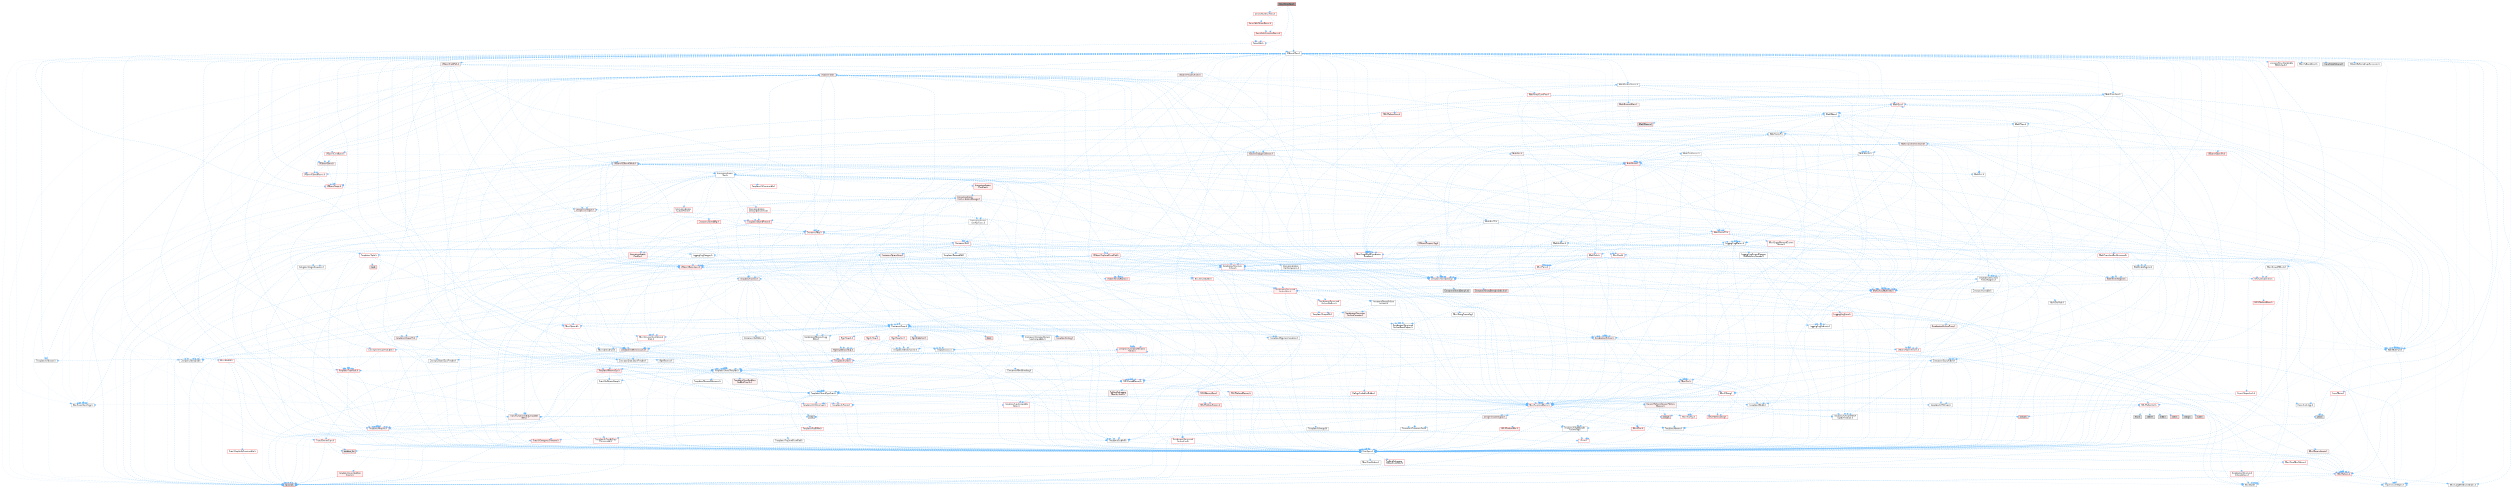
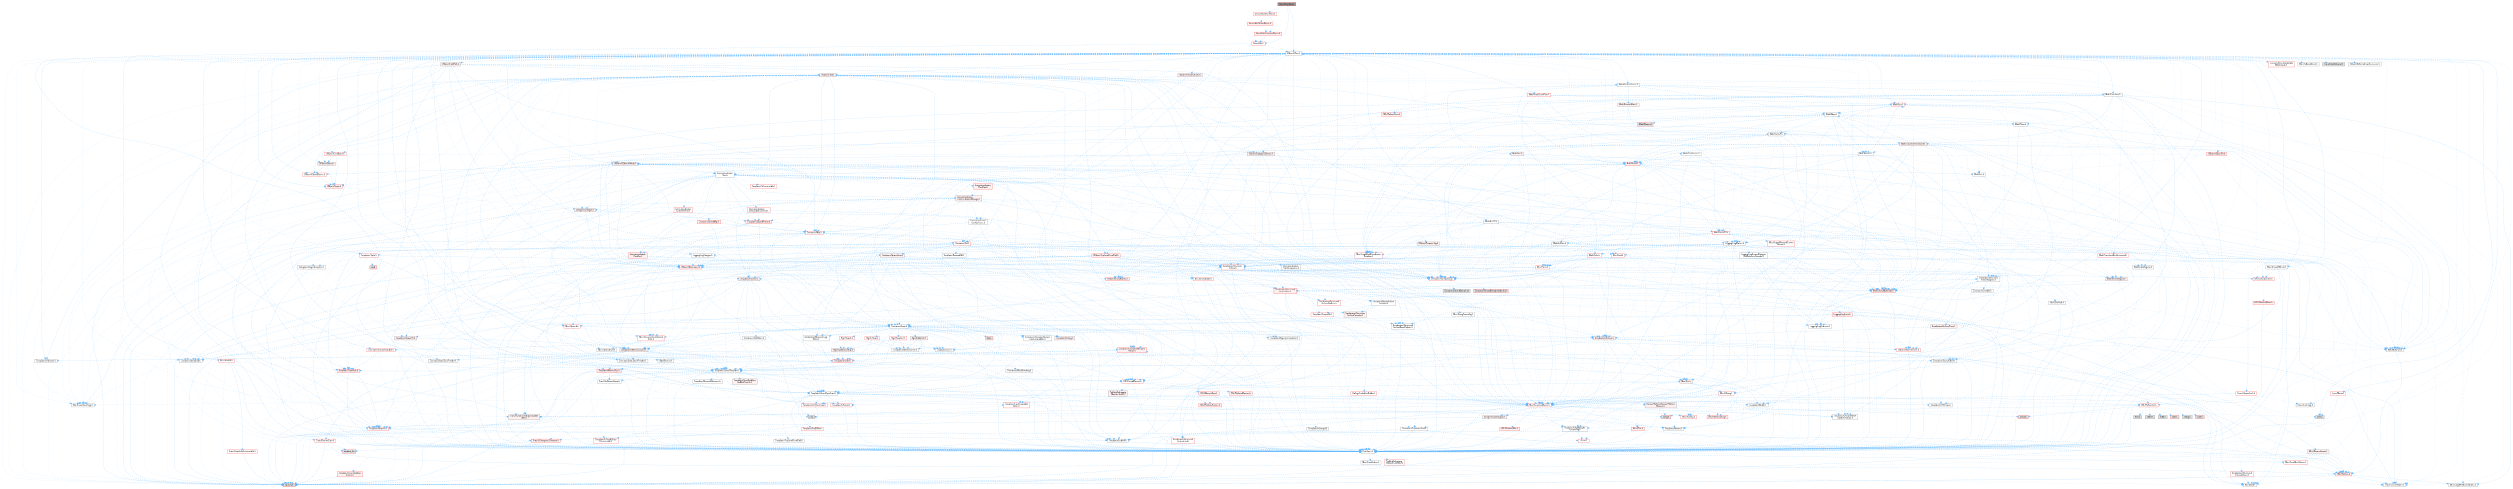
(1597, 189) -> (1599, 190)
